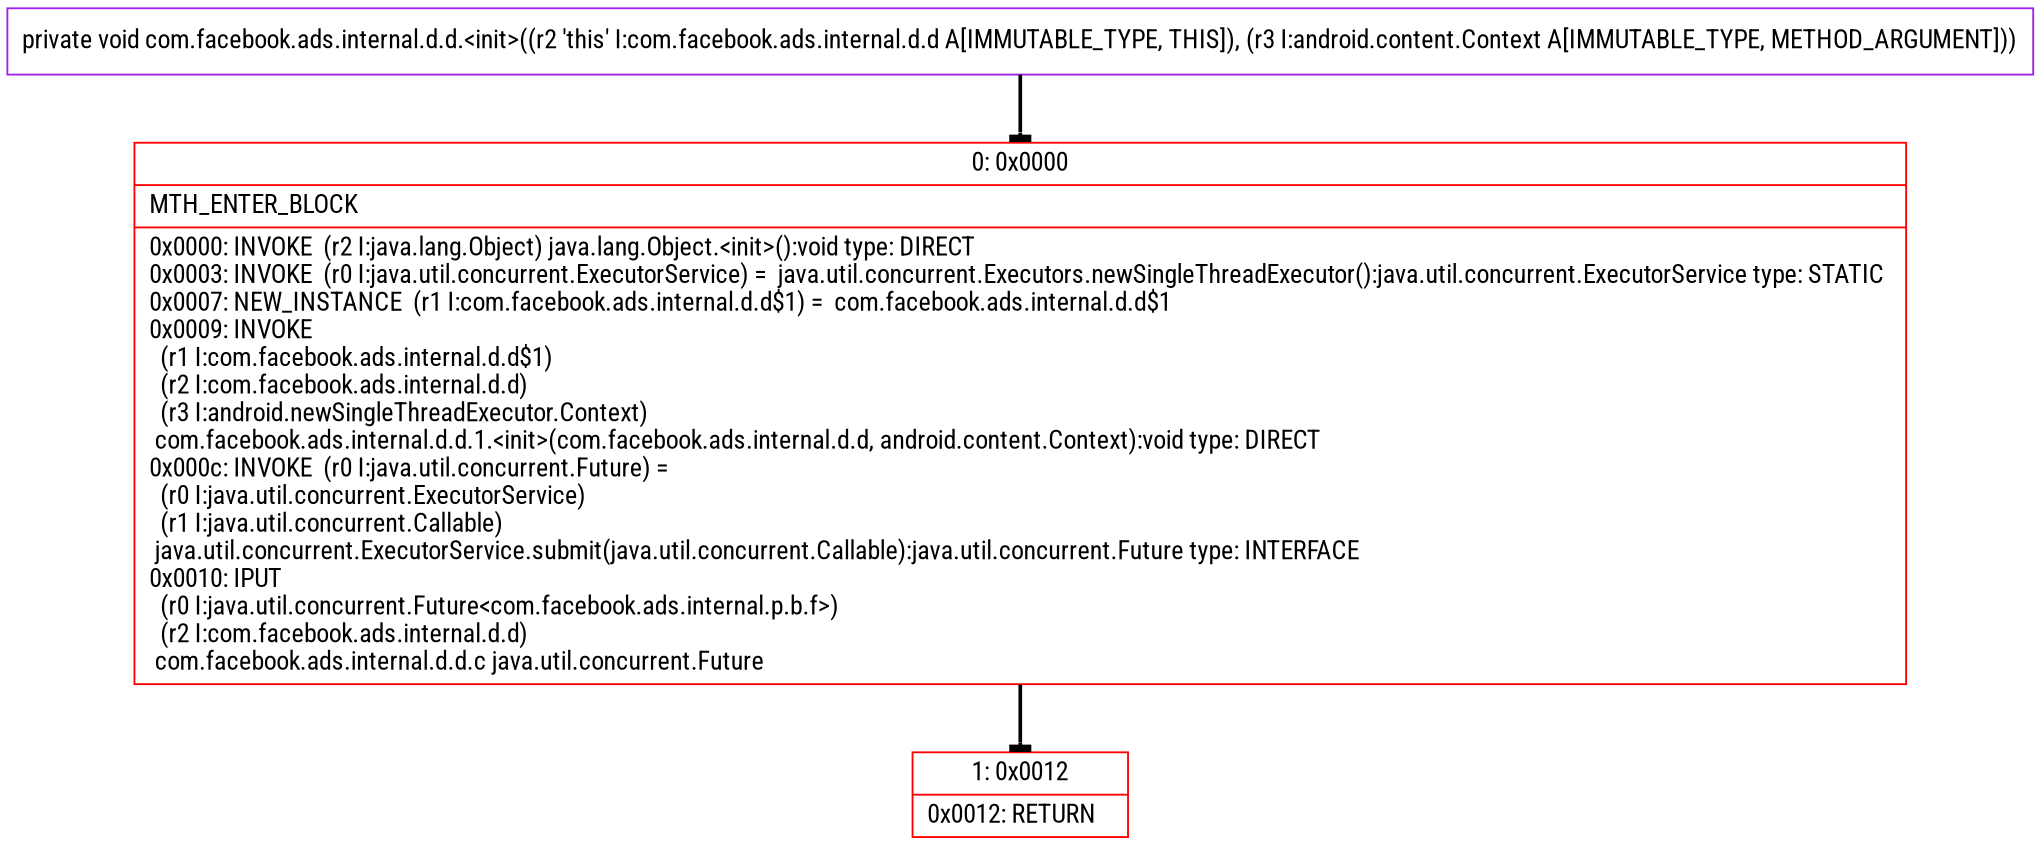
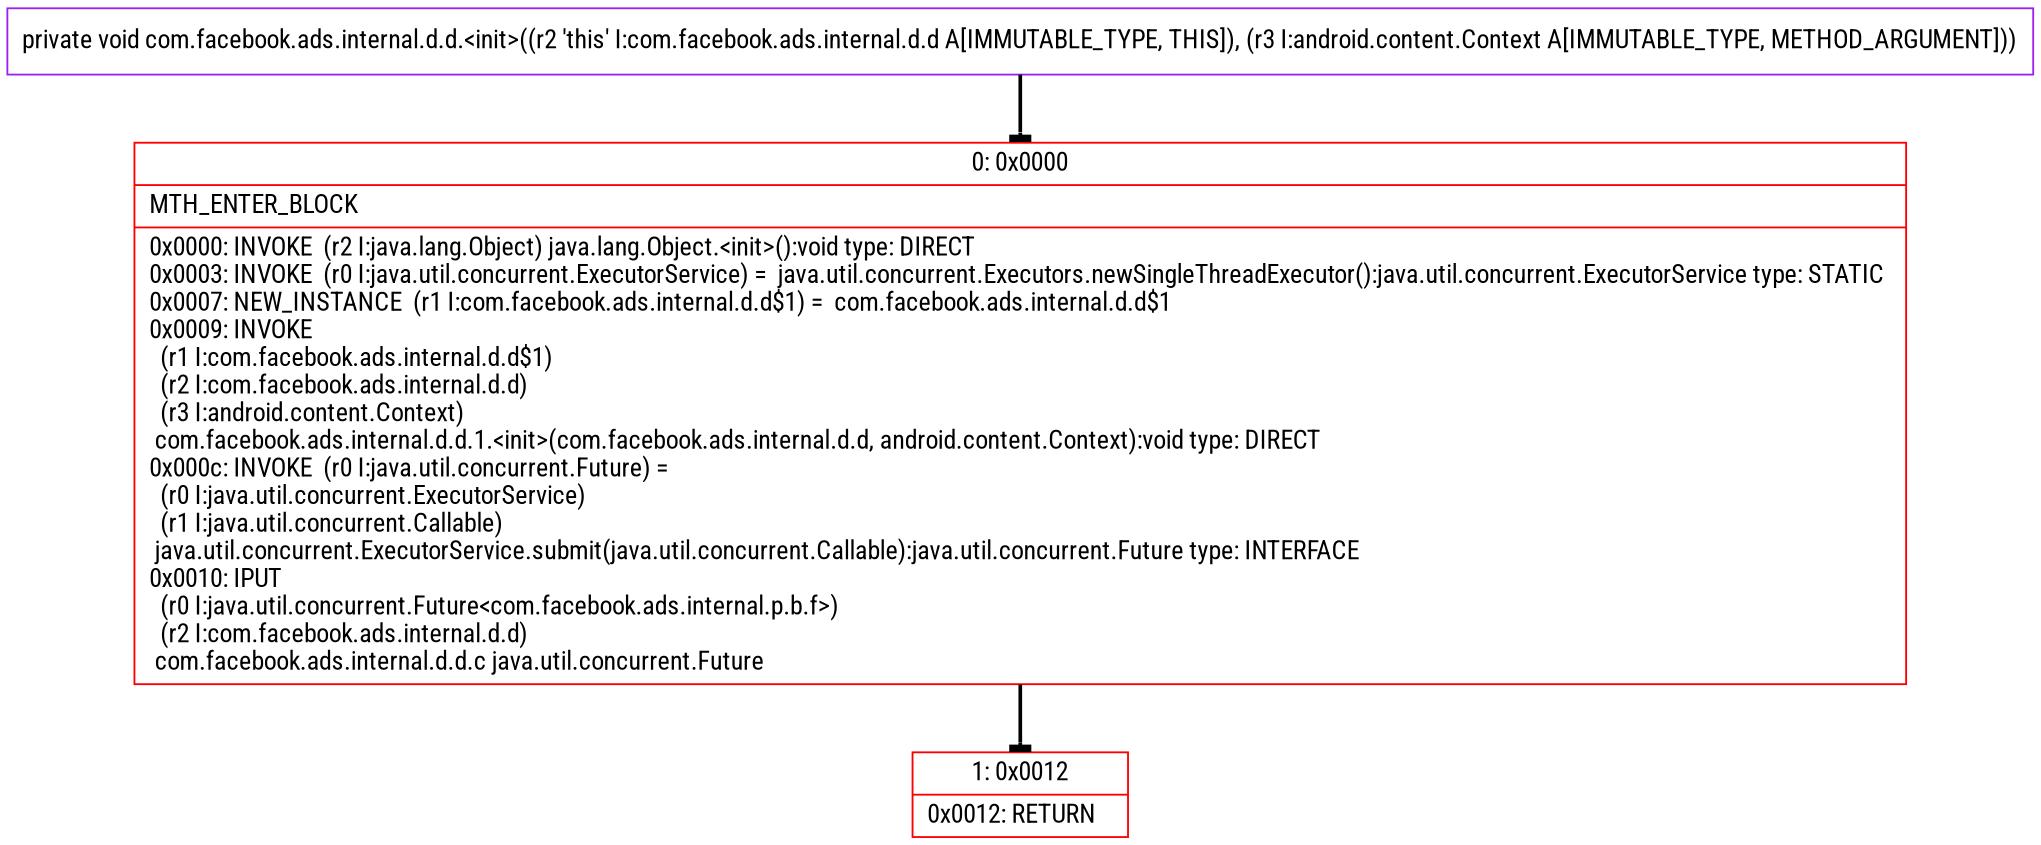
(399, 413) -> (308, 413)
